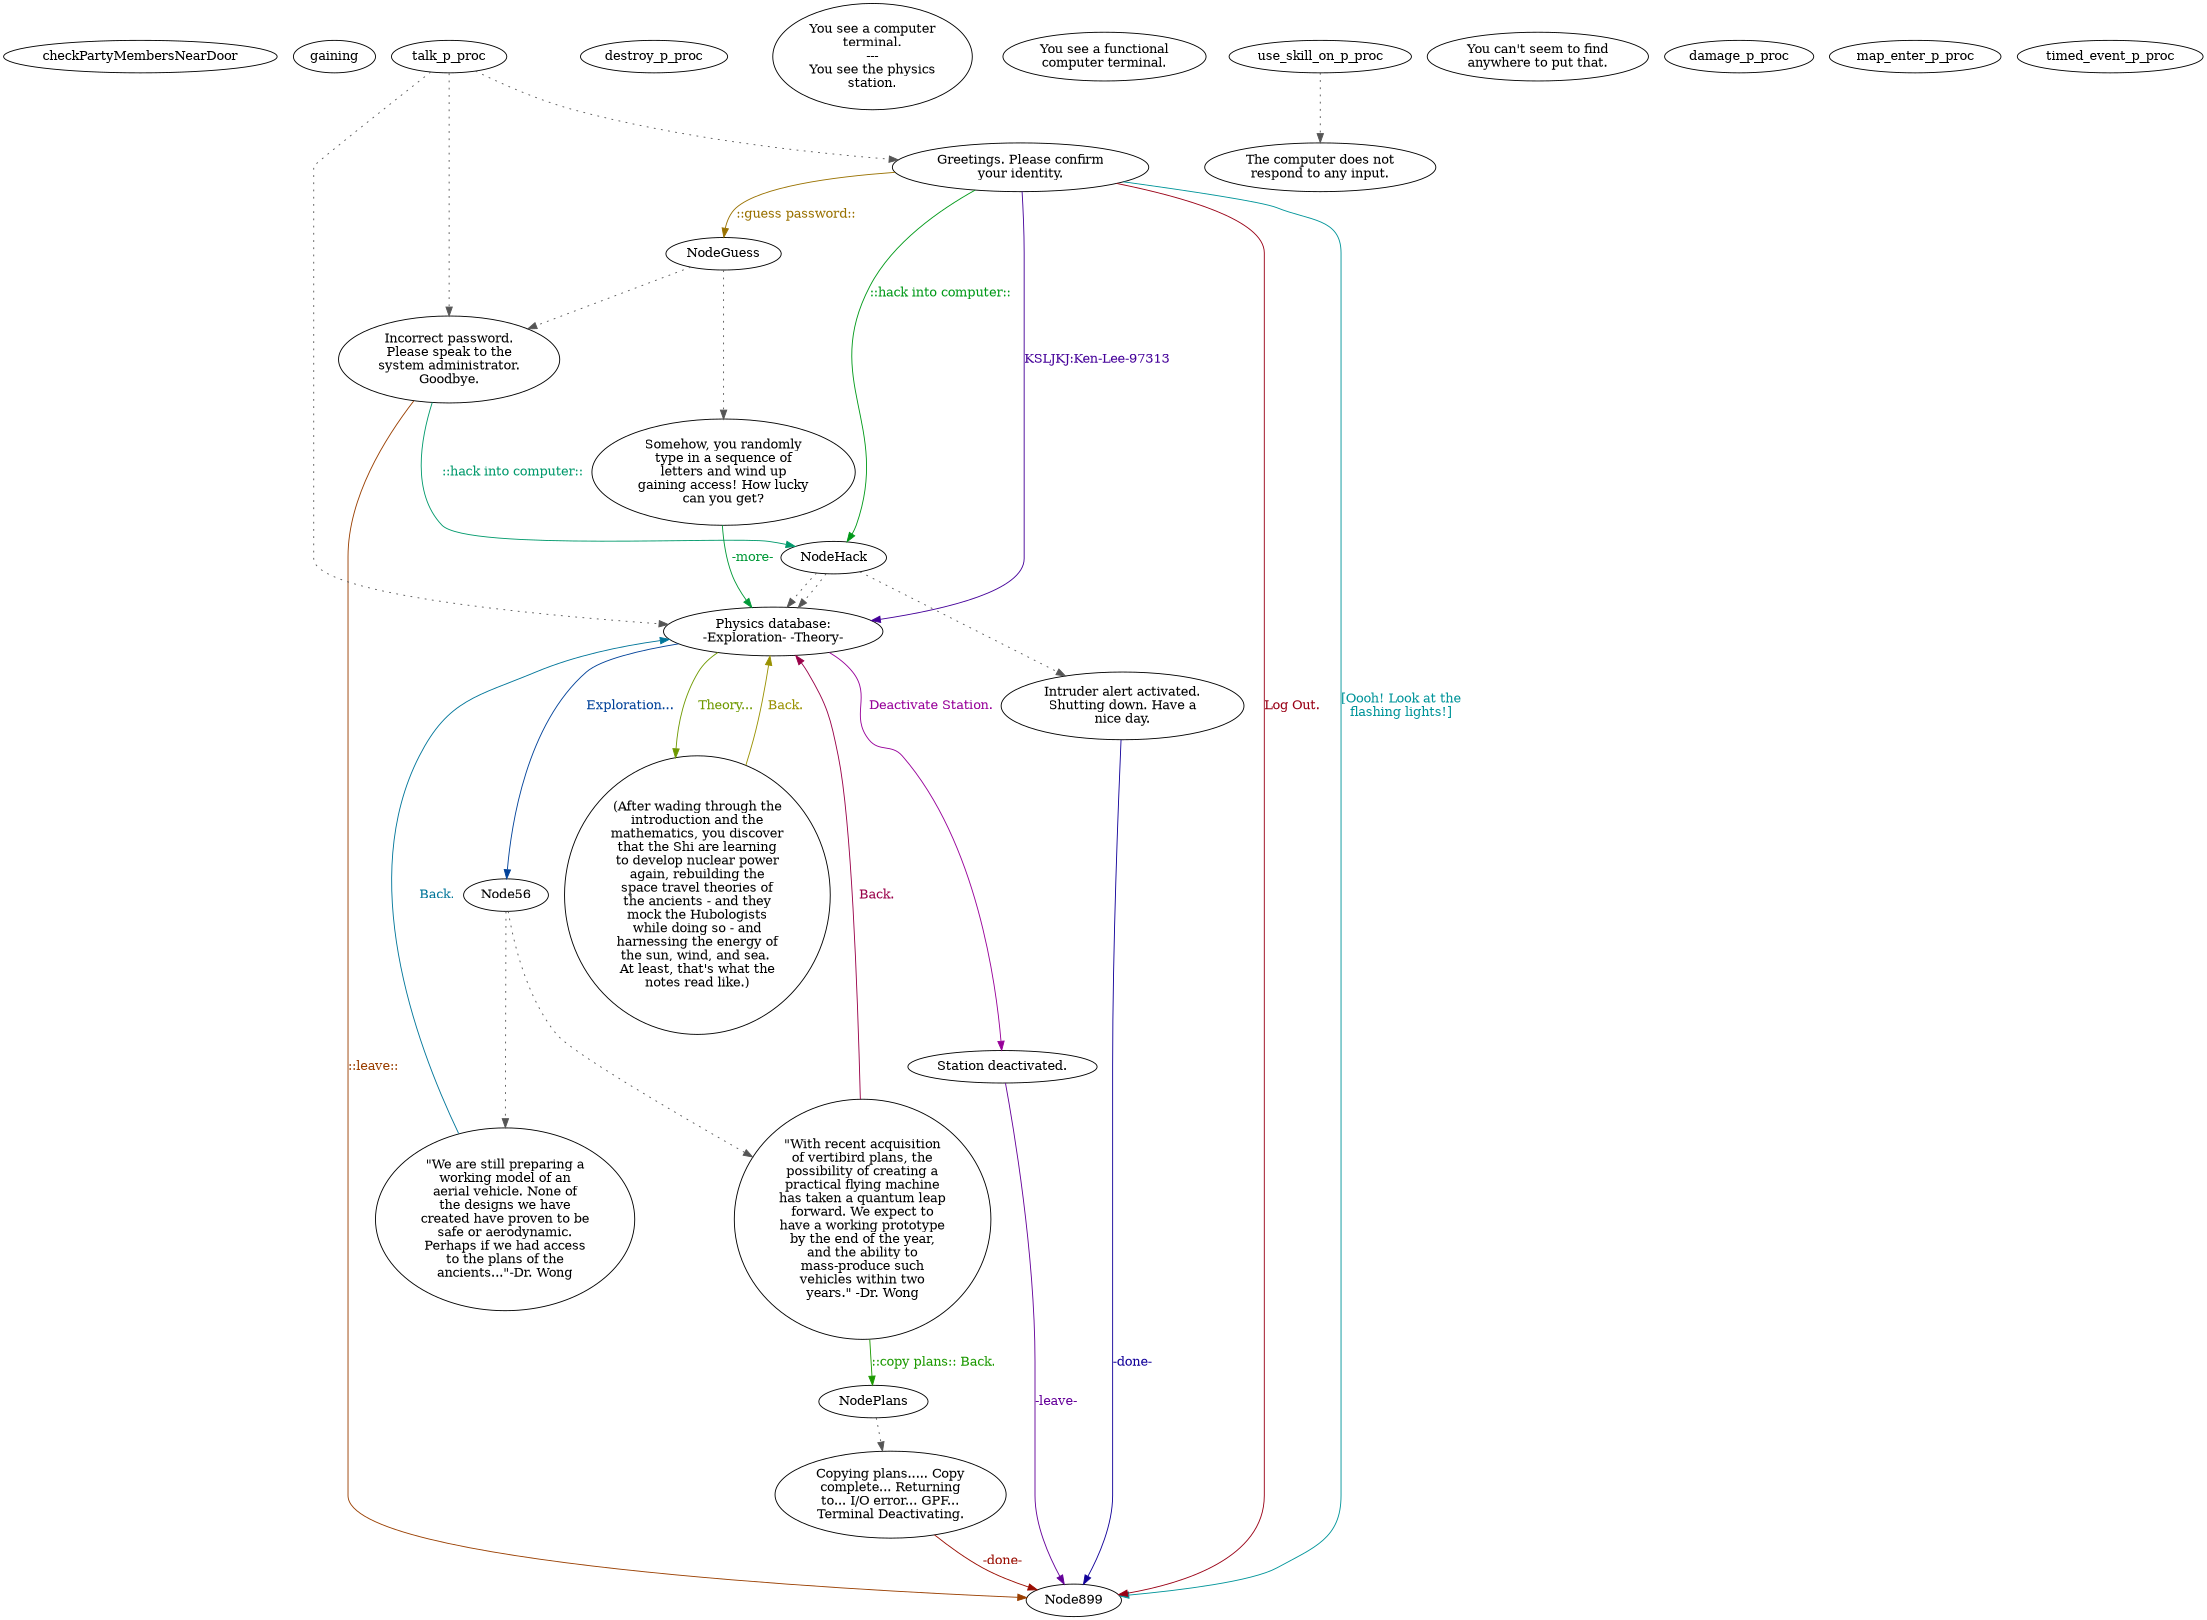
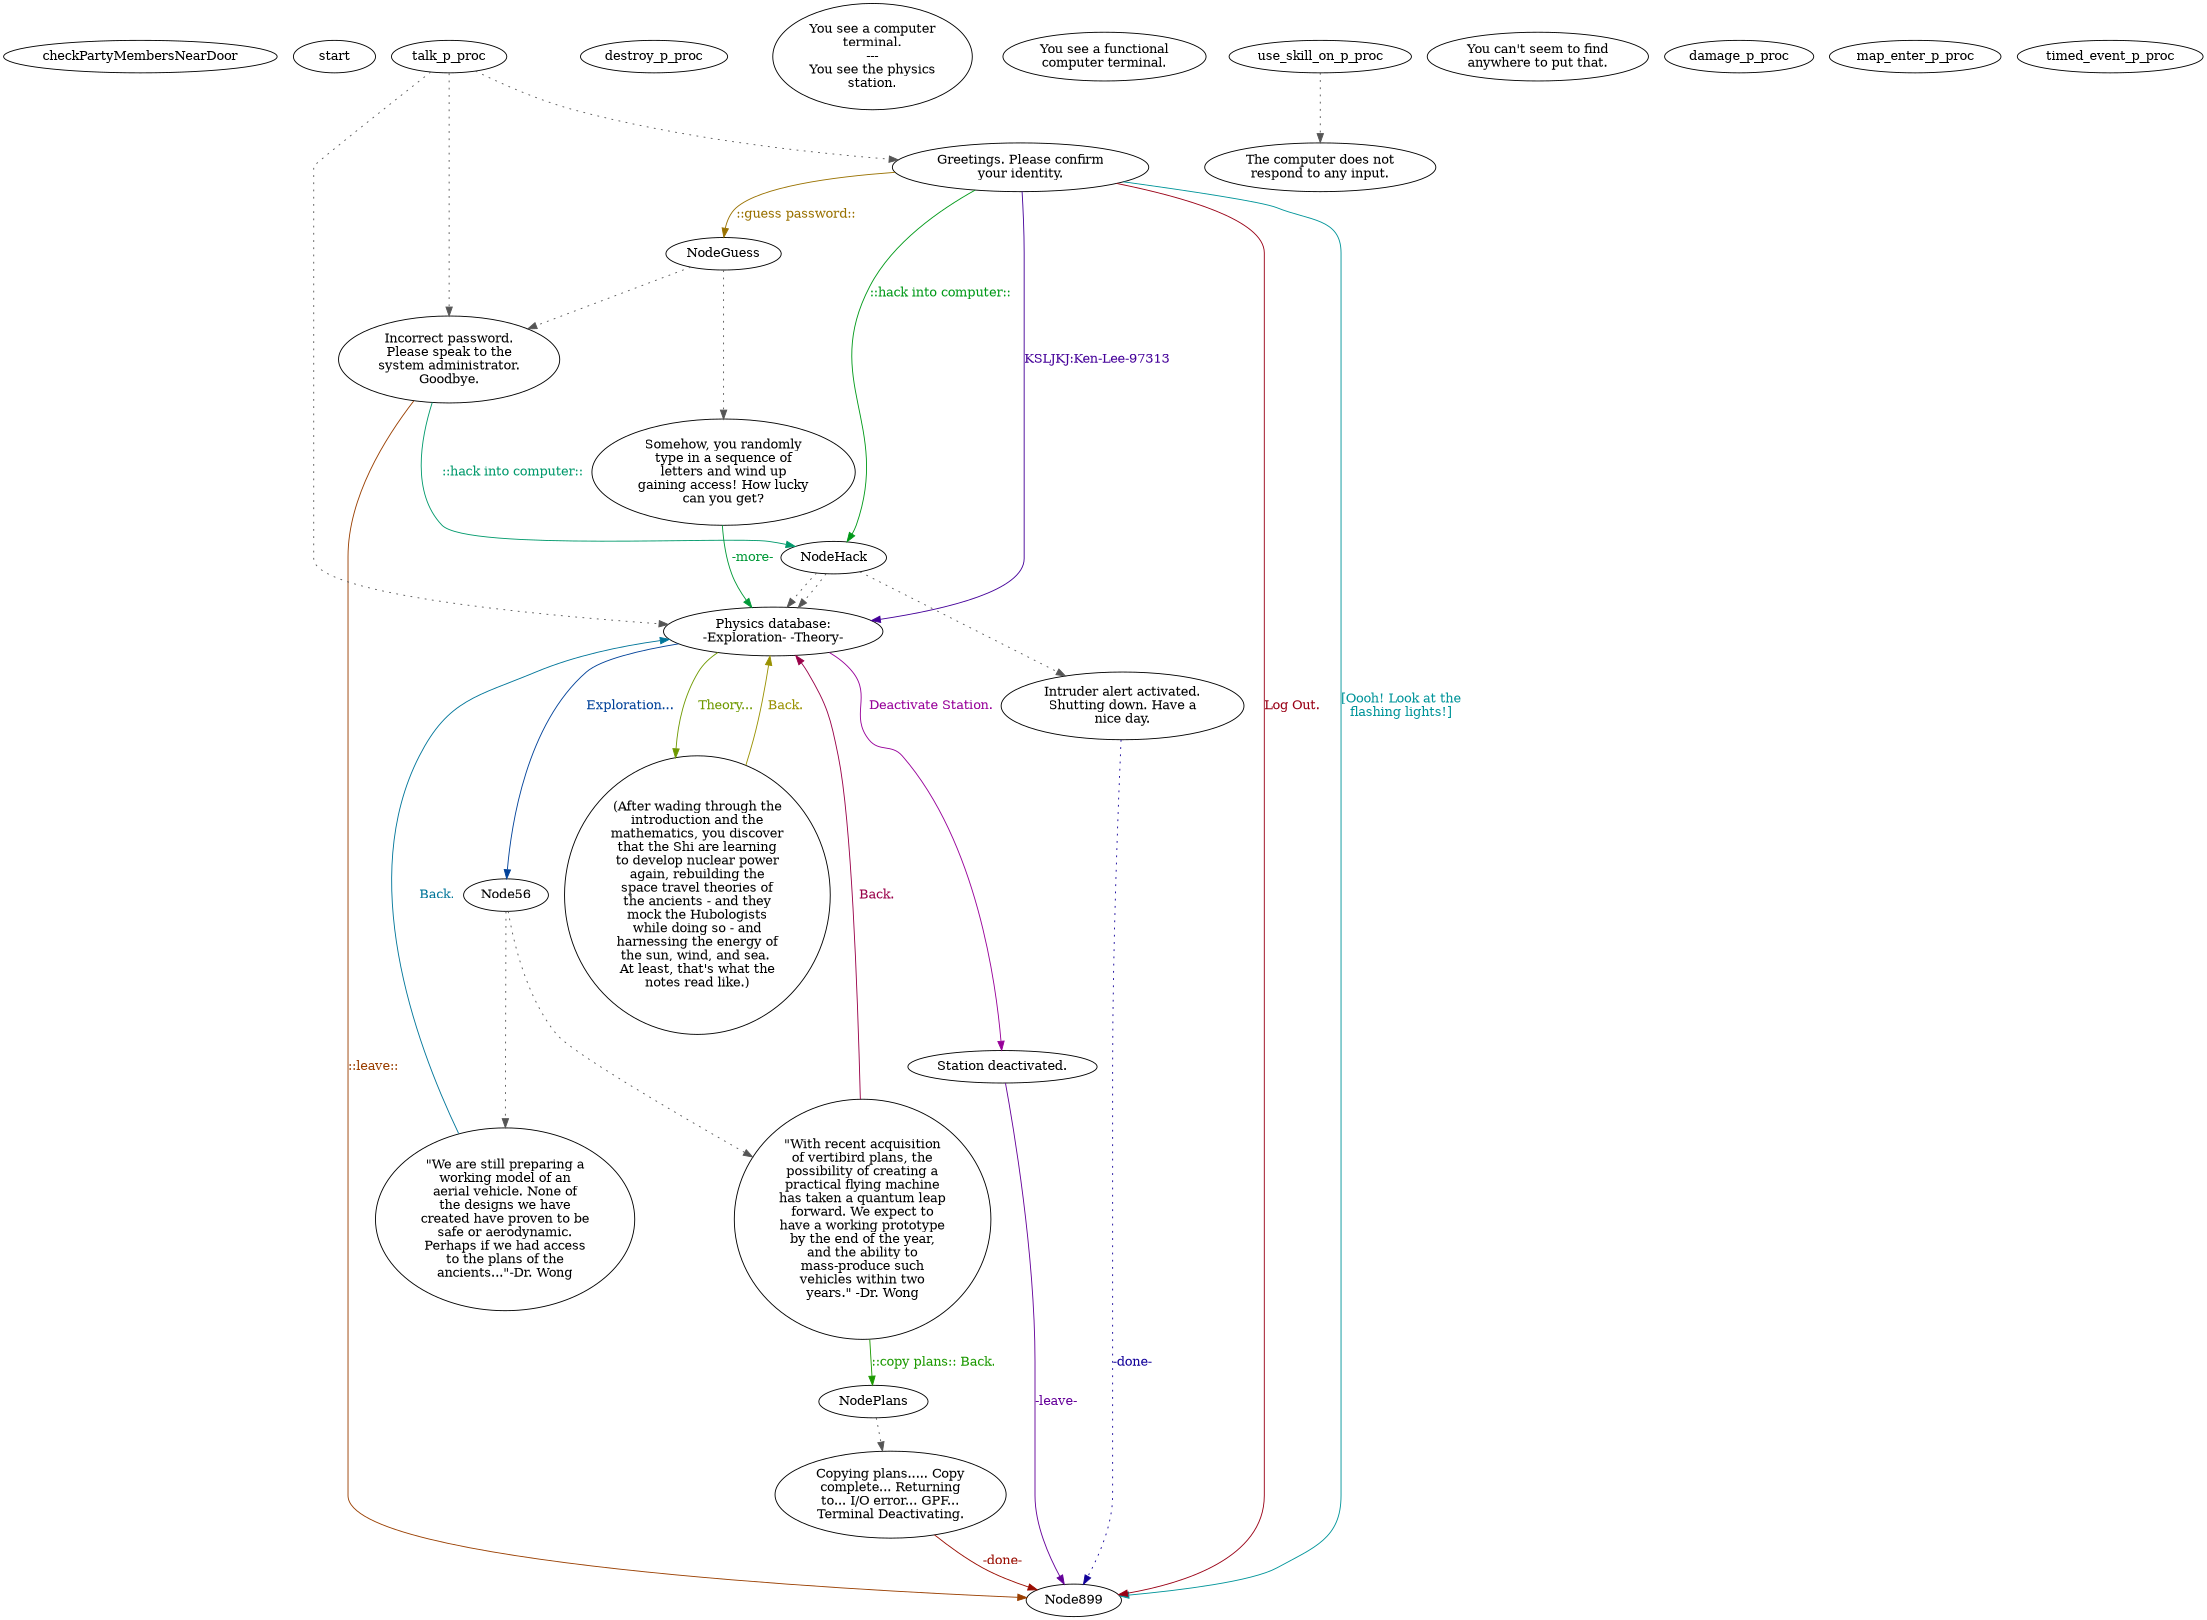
(334, 57) -> (334, 57)
(1113, 1160) -> (1113, 1160)
